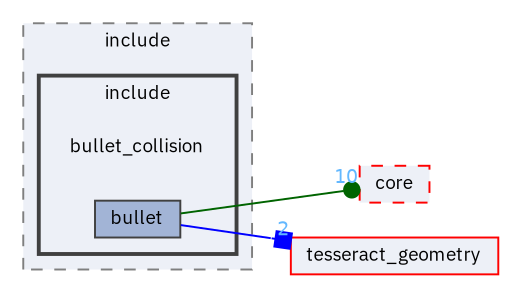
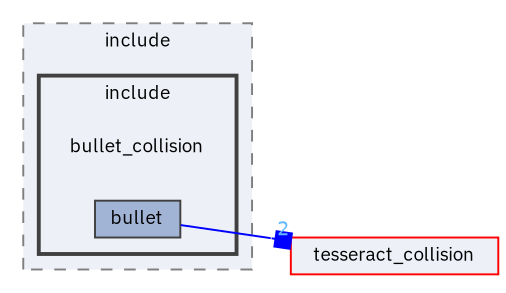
(395, 184) -> none
(395, 256) -> (395, 256)
